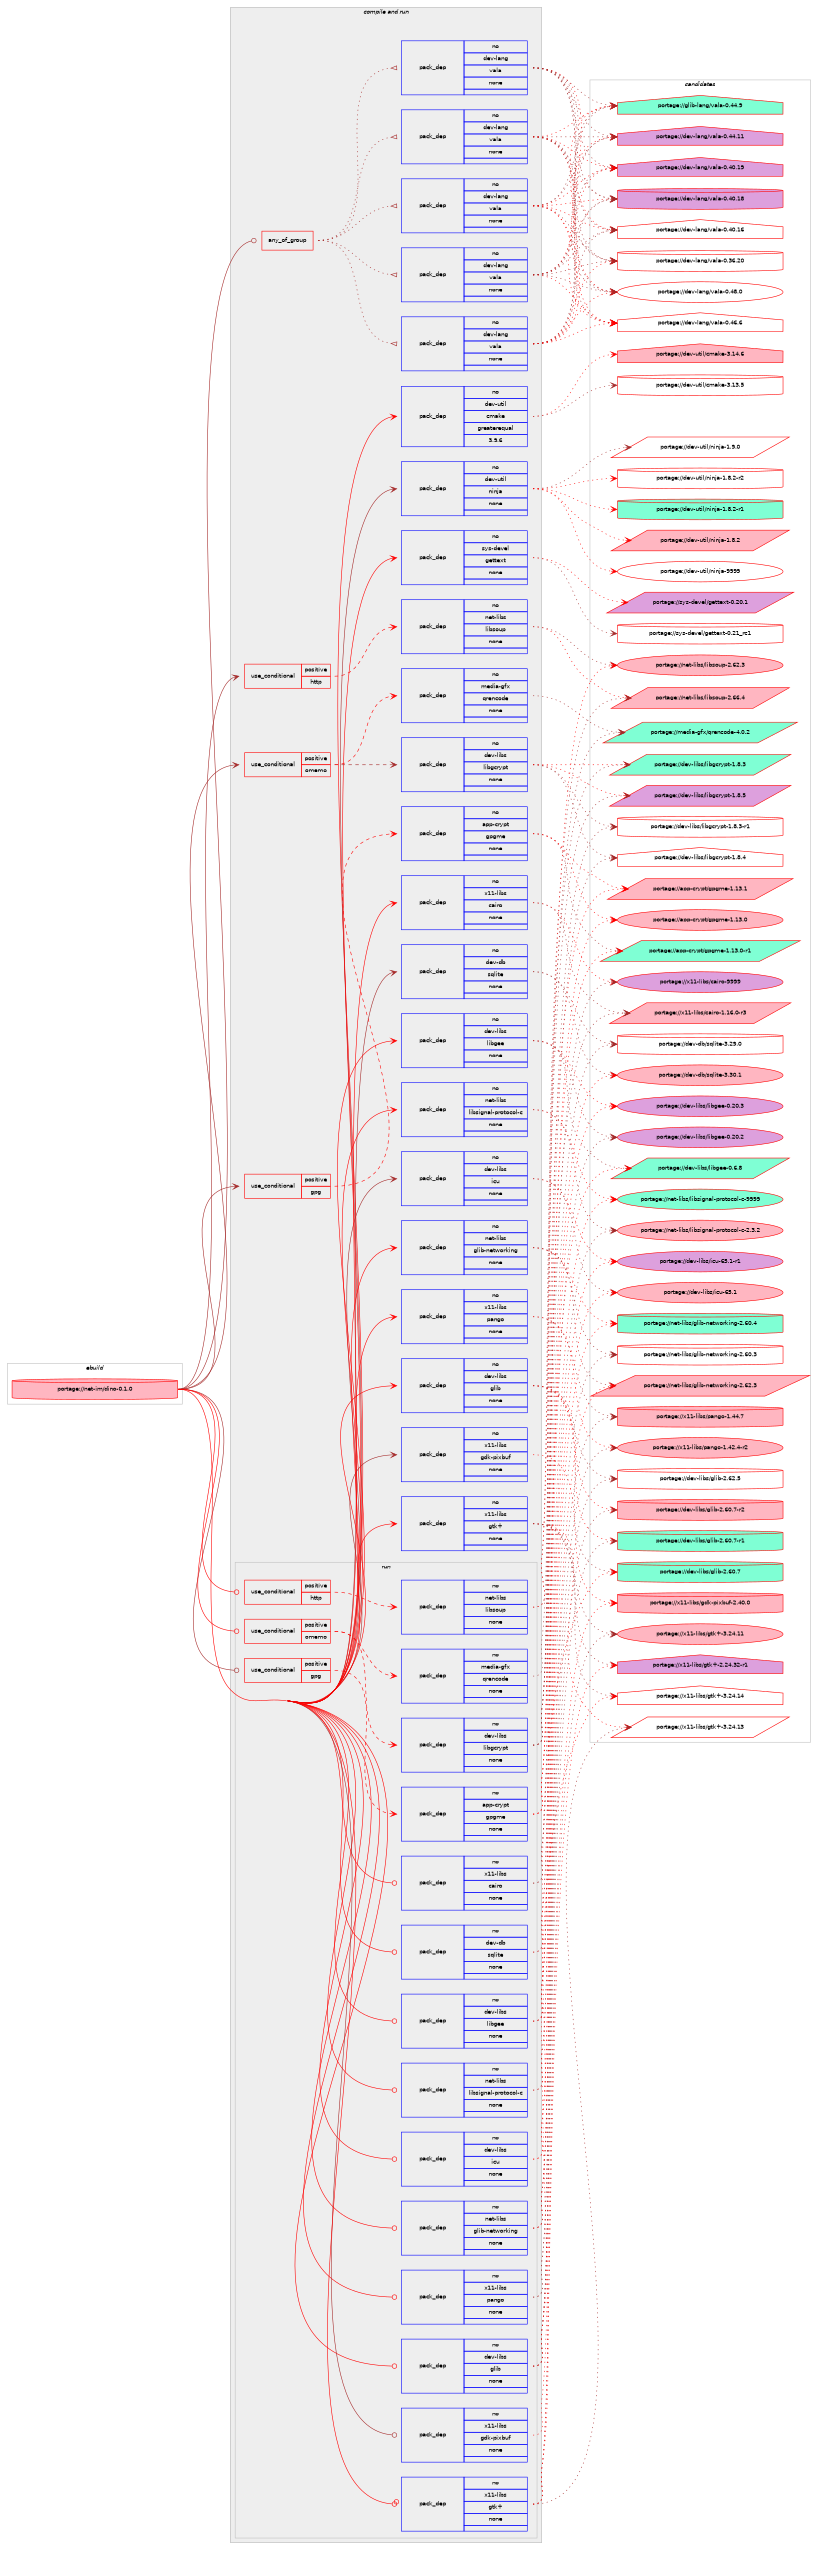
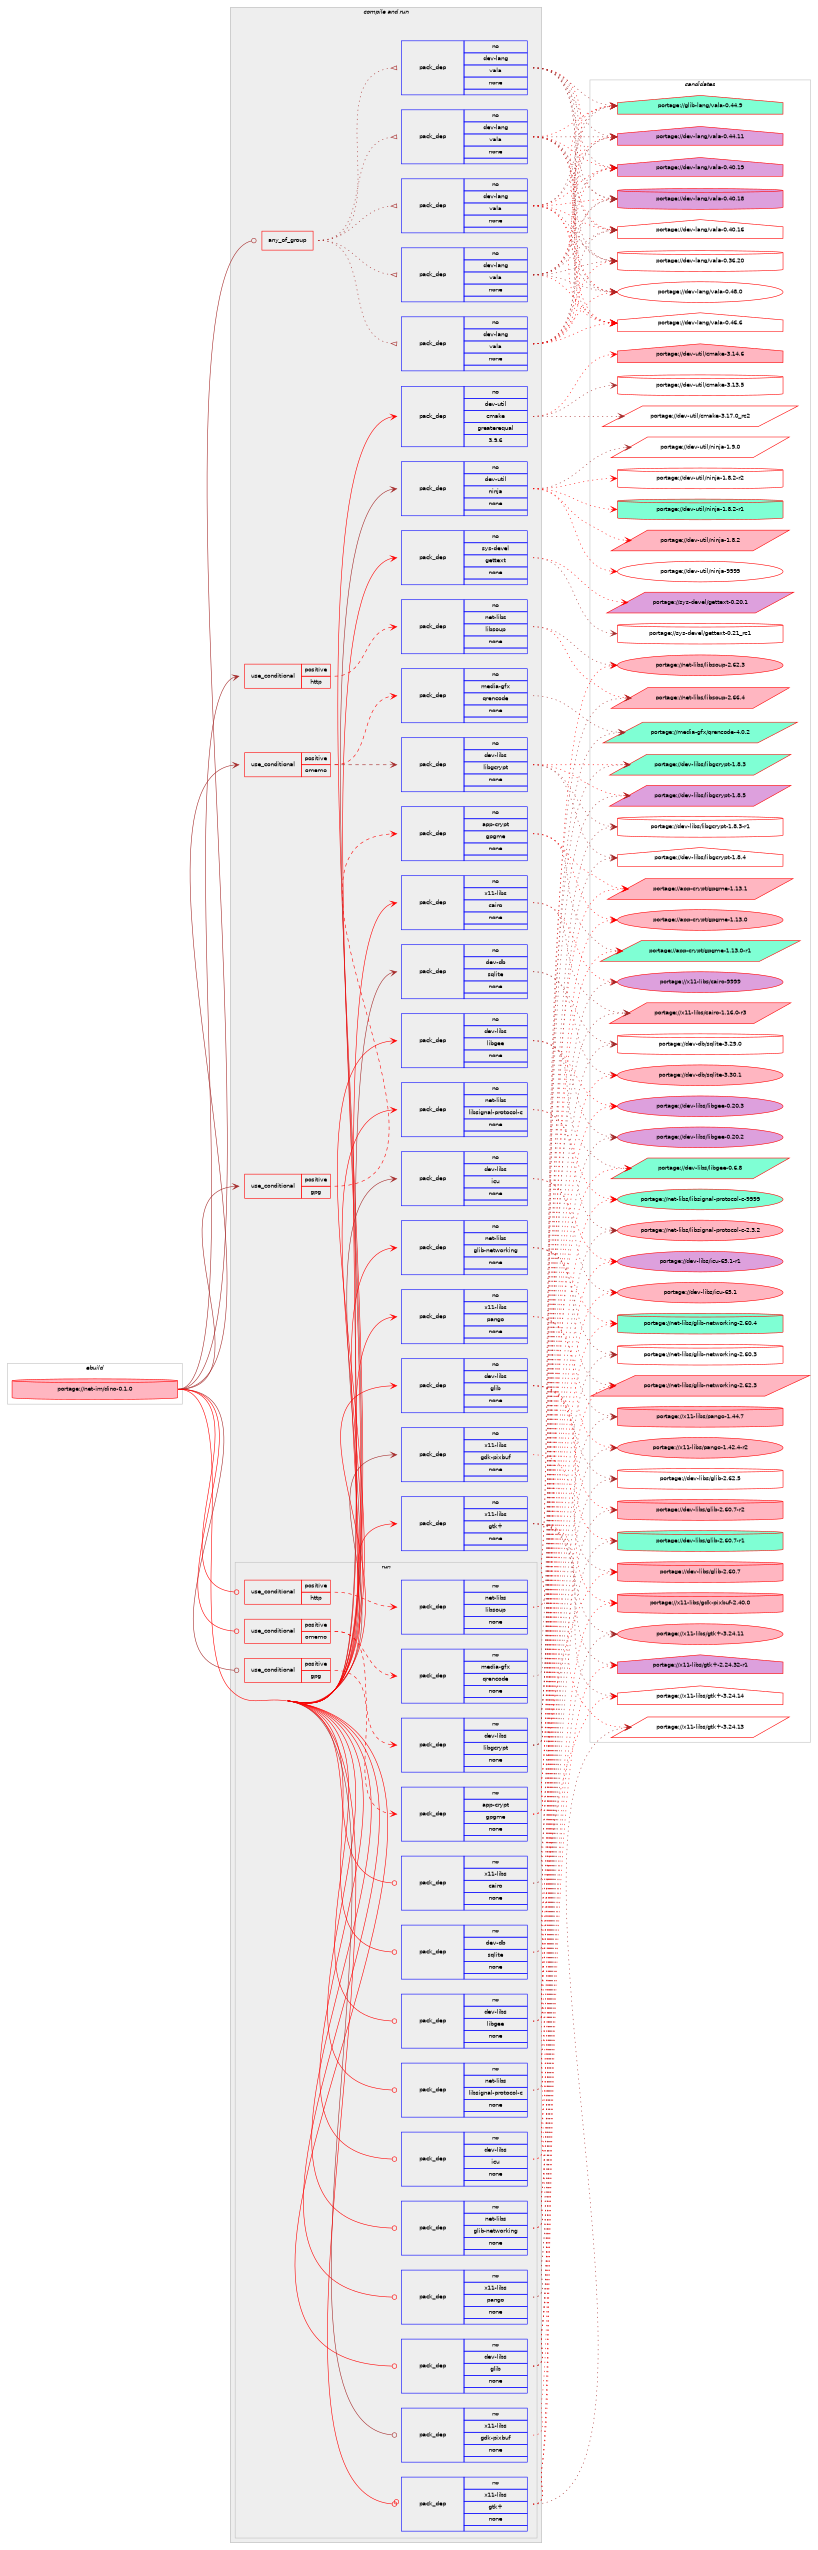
none -> (700, 416)
(700, 1572) -> (700, 1572)
